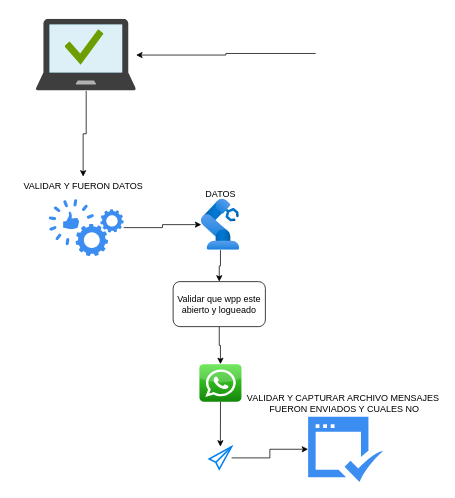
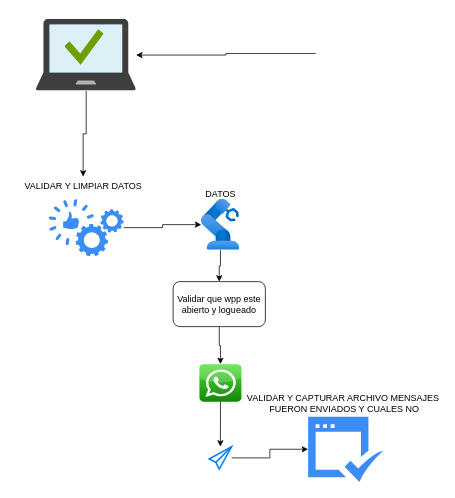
(83, 192) -> (83, 192)
